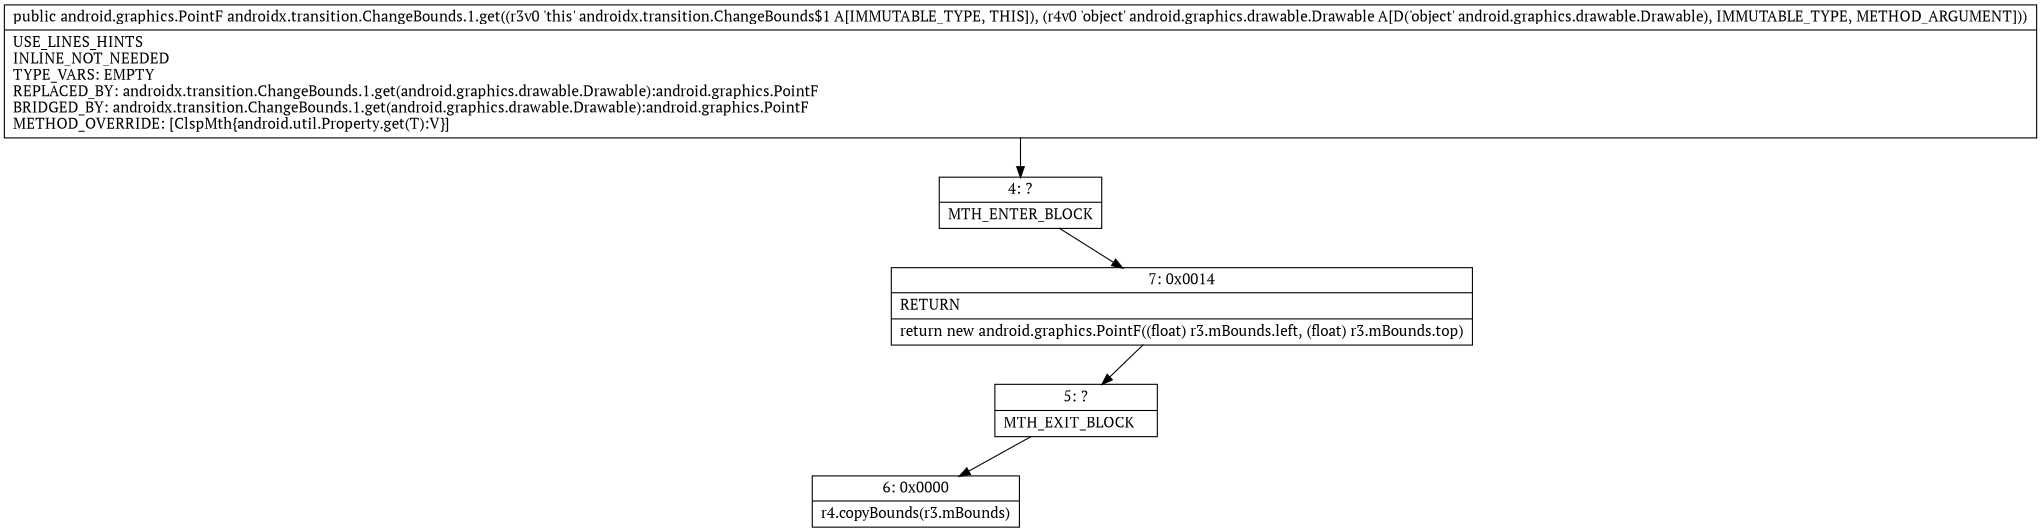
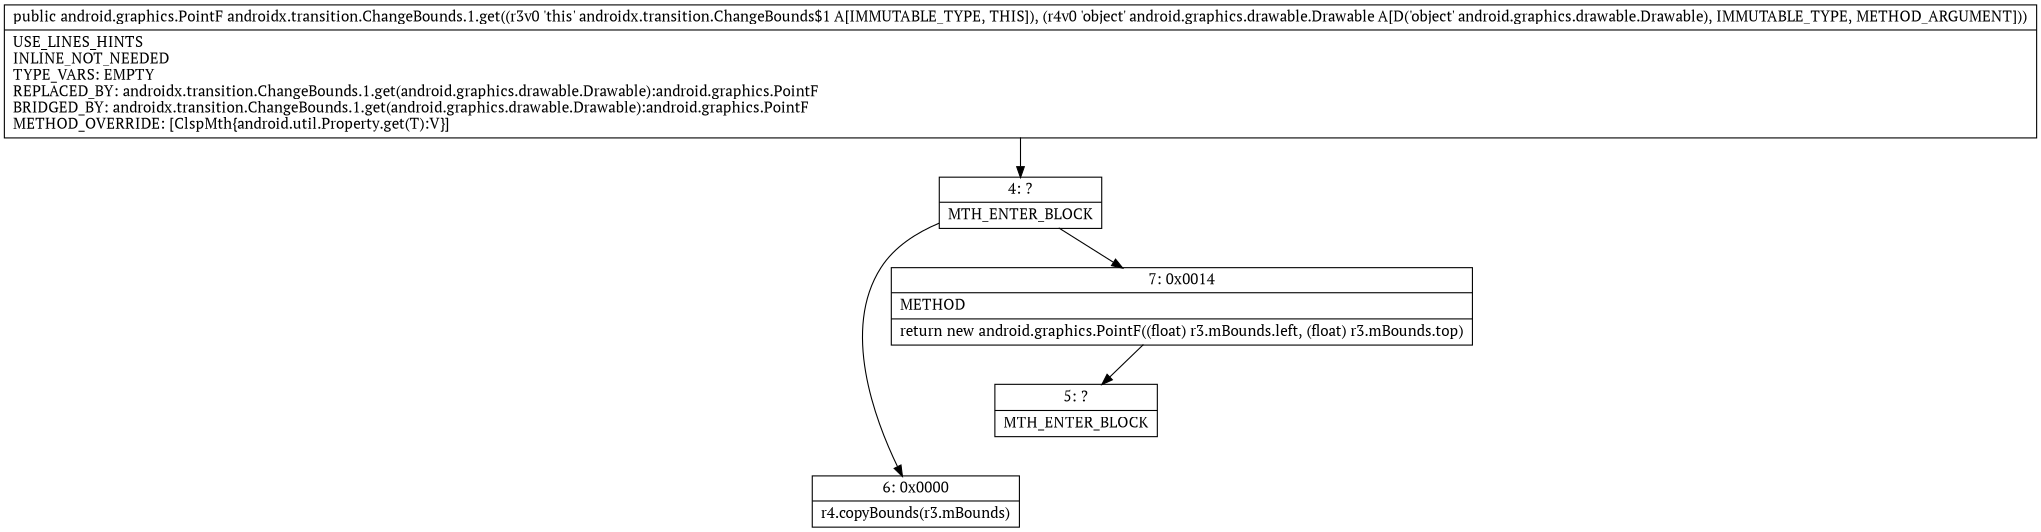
(931, 305) -> (933, 305)
(1070, 423) -> (1076, 423)
(1000, 454) -> (863, 331)
